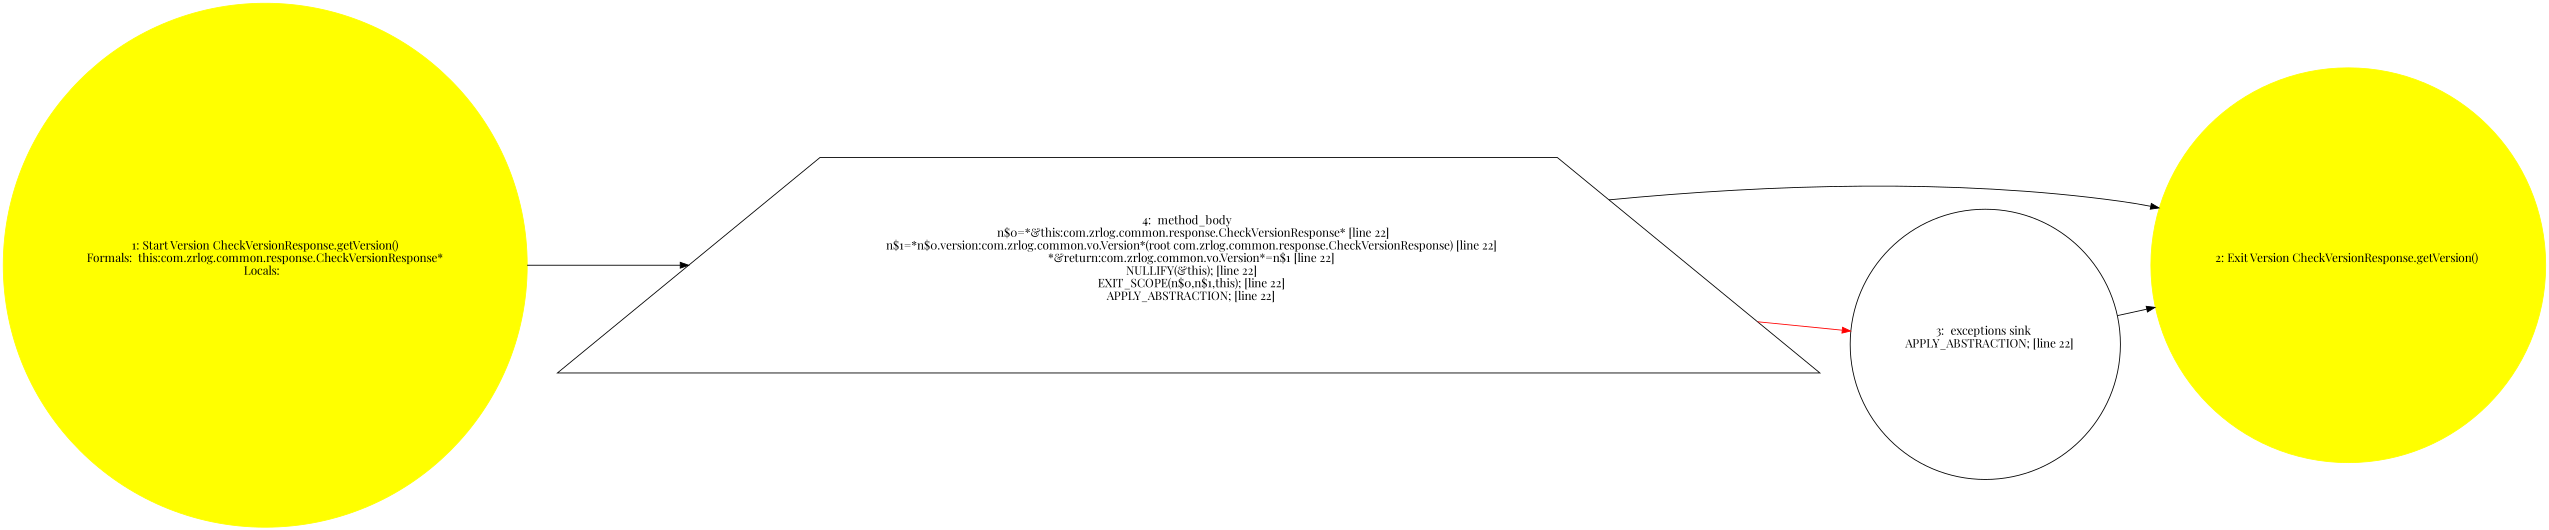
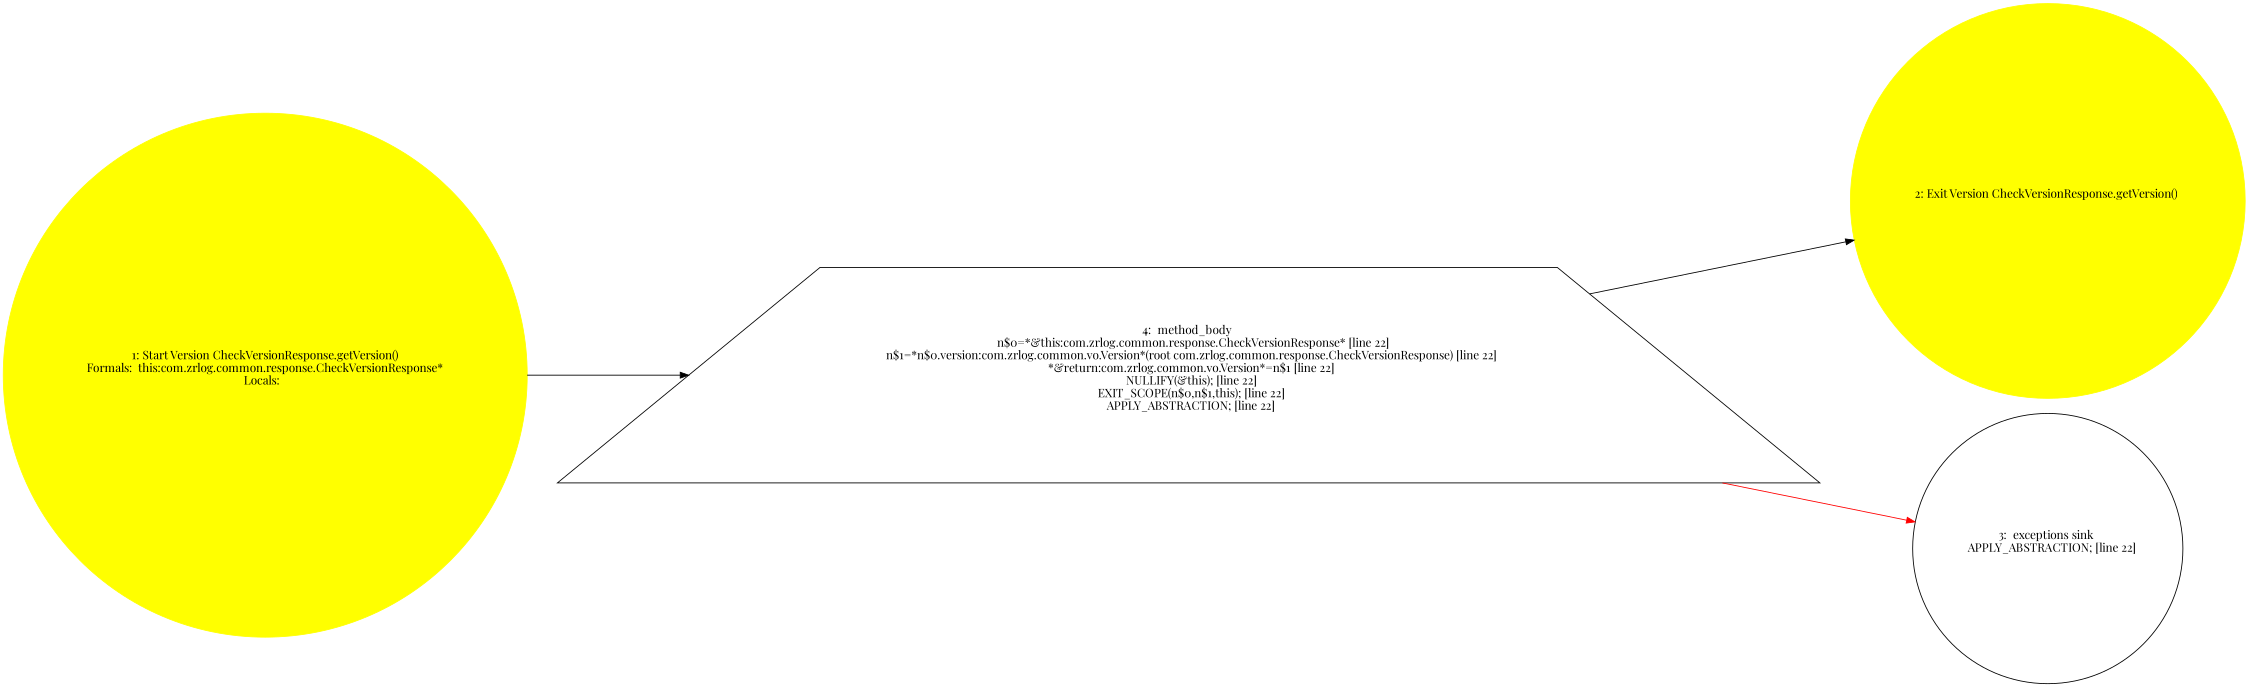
(2132, 312) -> none
